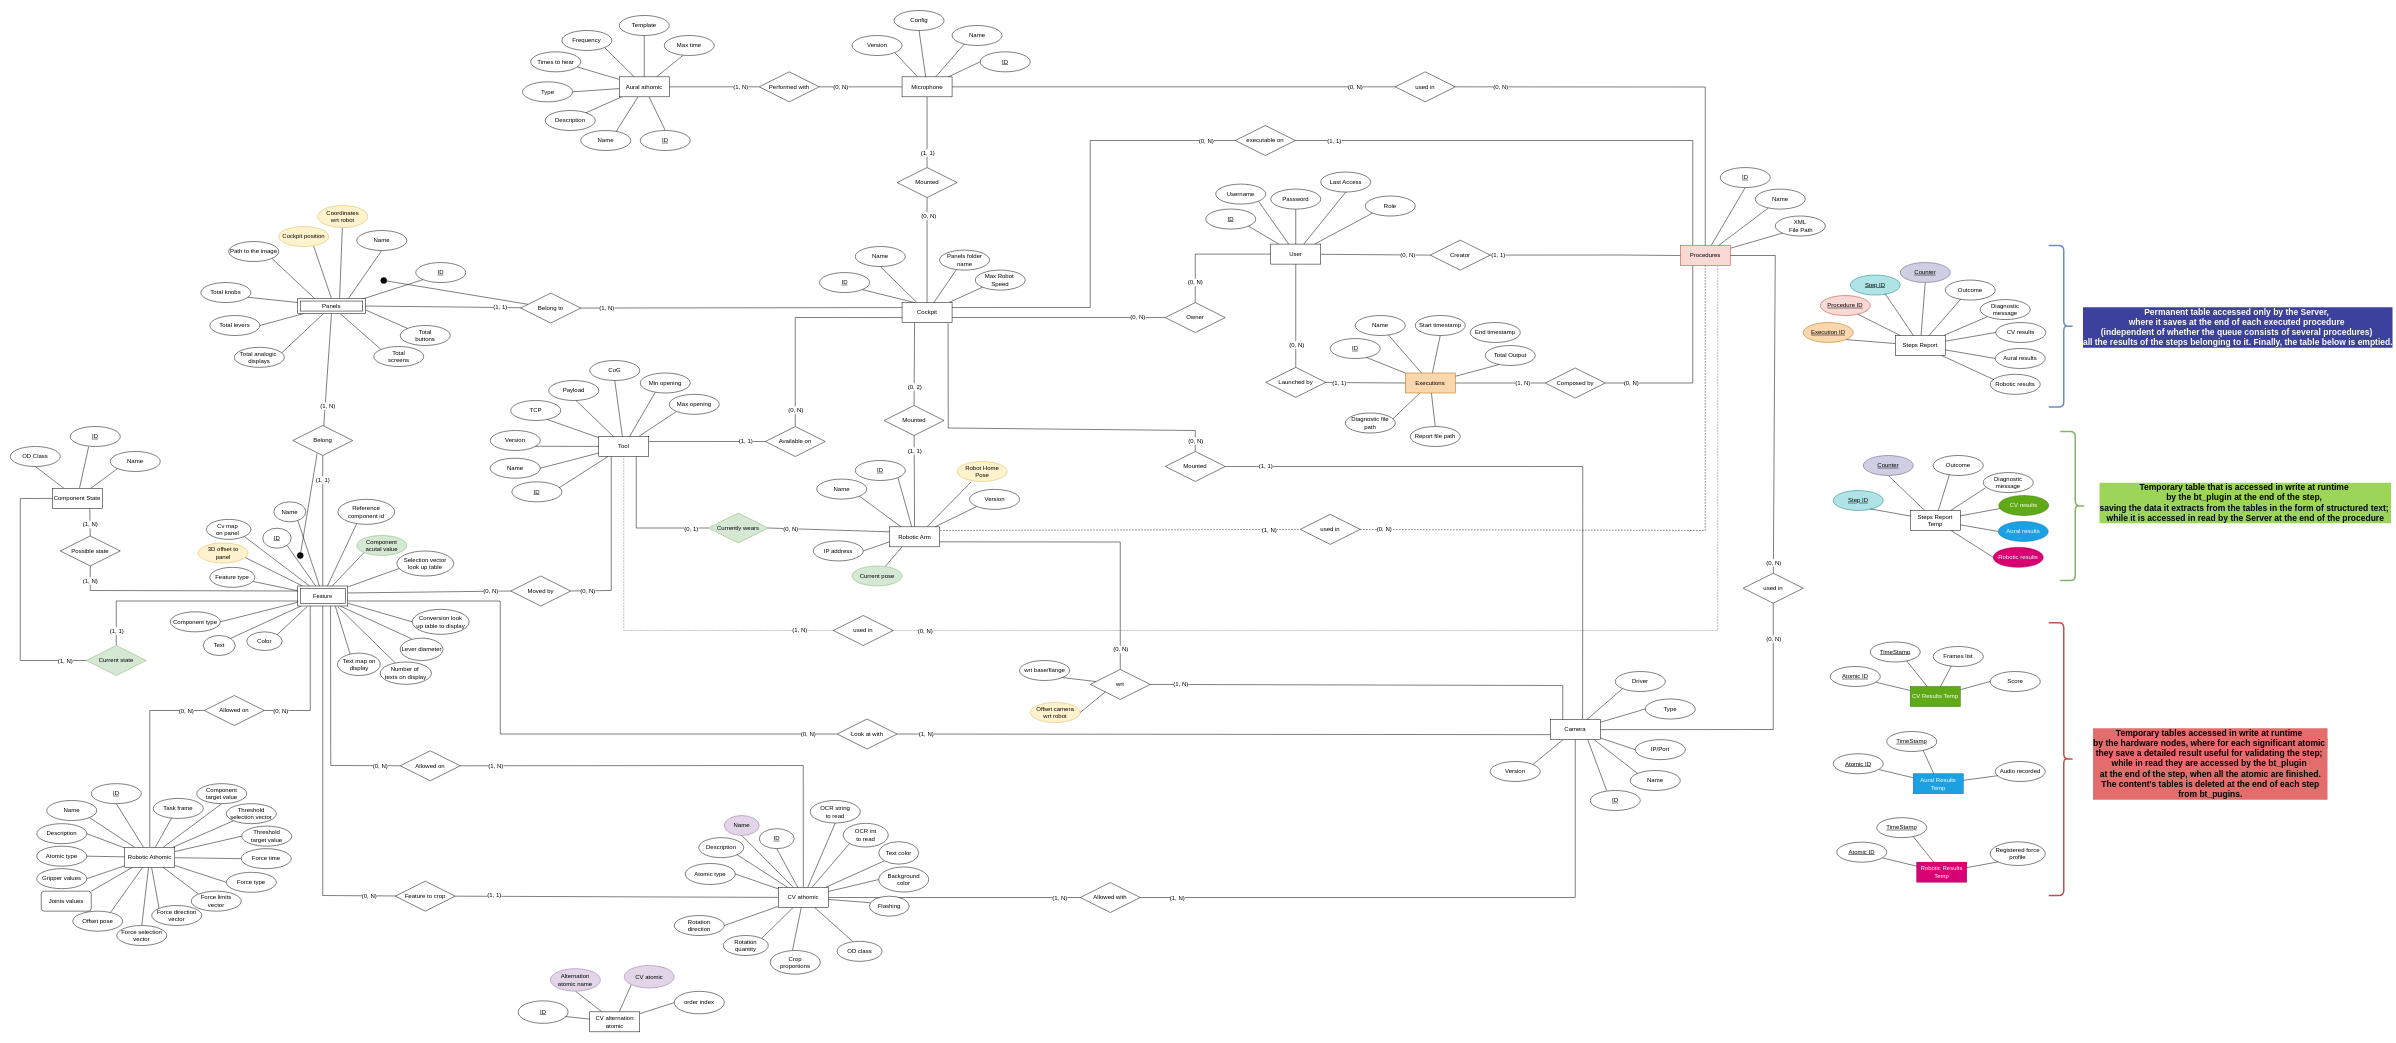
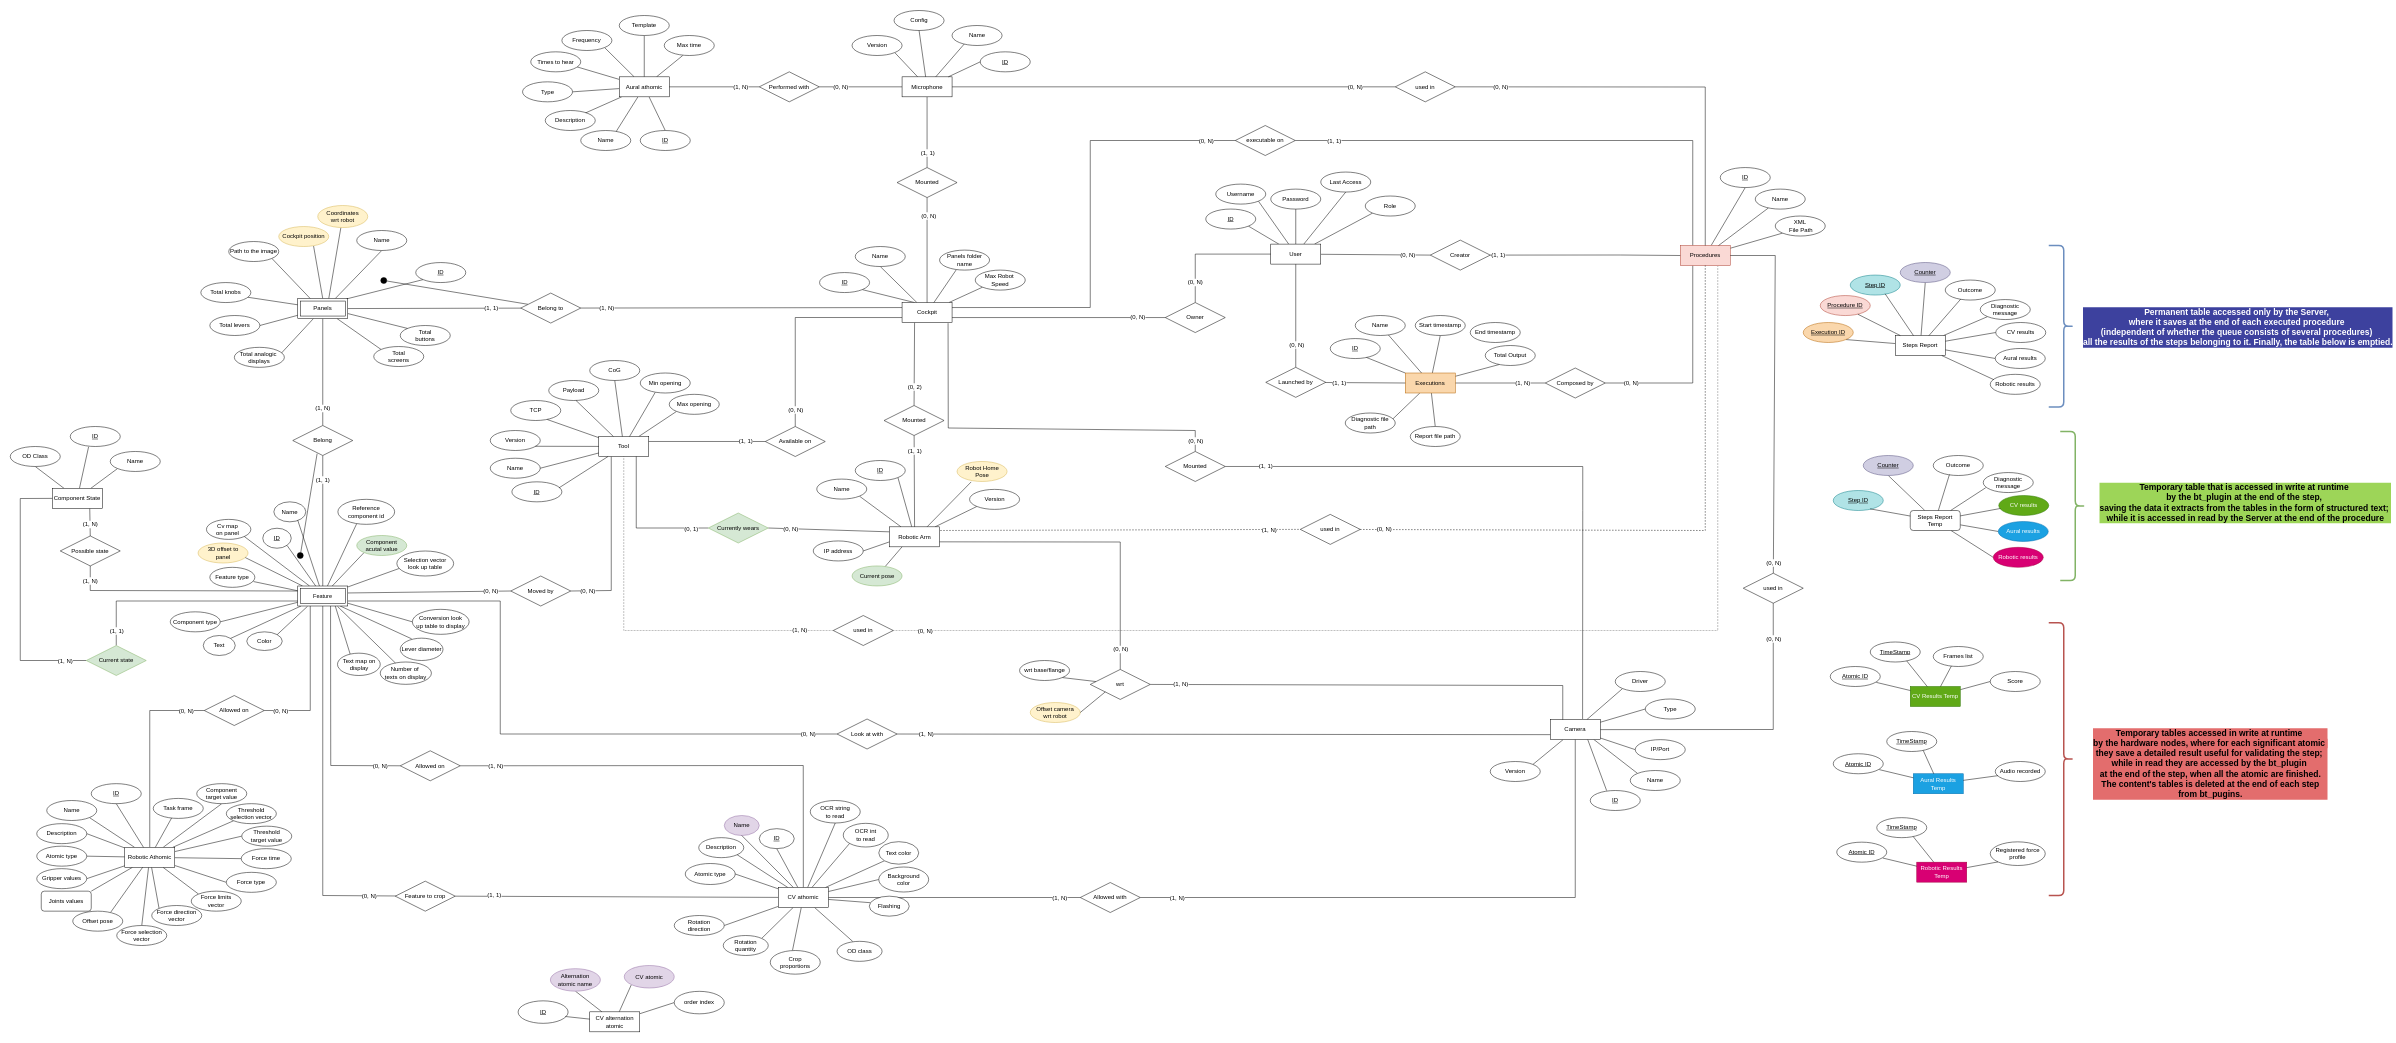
(332, 306) -> (323, 308)
(1935, 520) -> (1935, 520)
